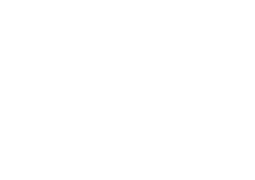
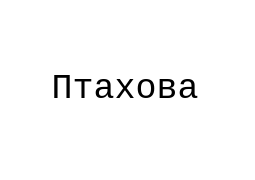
none -> (126, 89)
